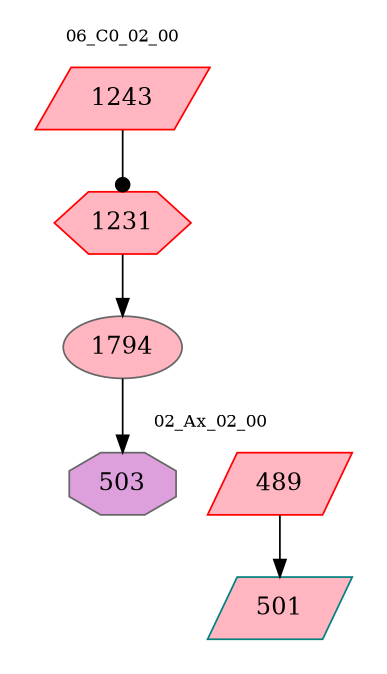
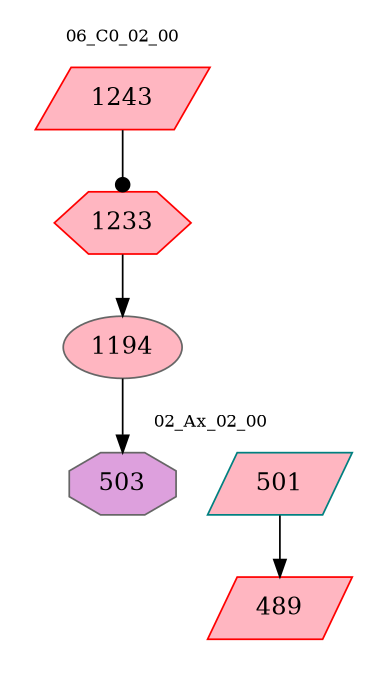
(123, 223) -> (123, 223)
(123, 347) -> (123, 347)
(280, 538) -> (280, 538)
